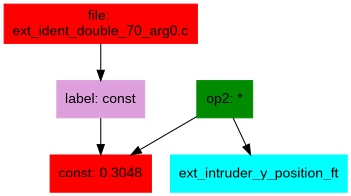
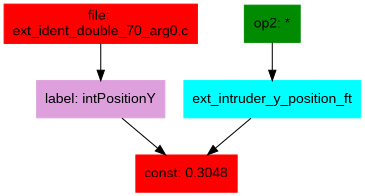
(101, 99) -> (101, 99)
(168, 133) -> (233, 133)
